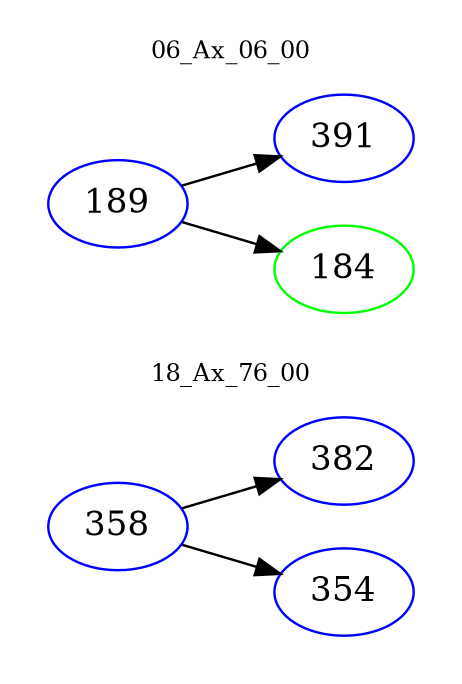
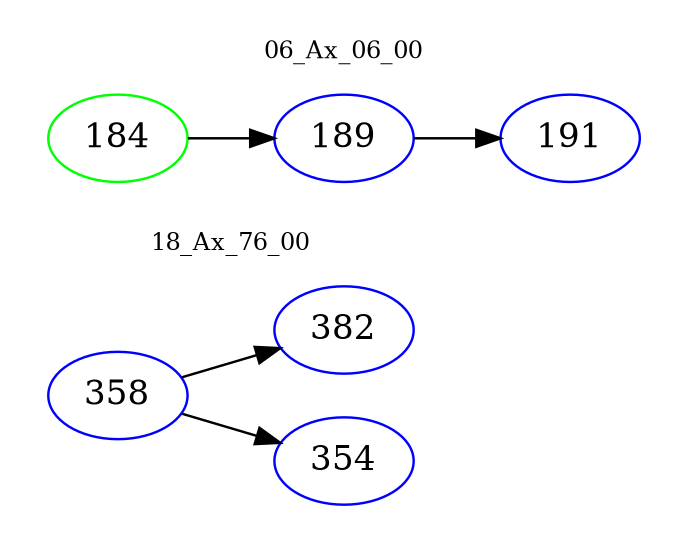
(344, 138) -> (570, 138)
(219, 233) -> (219, 138)
